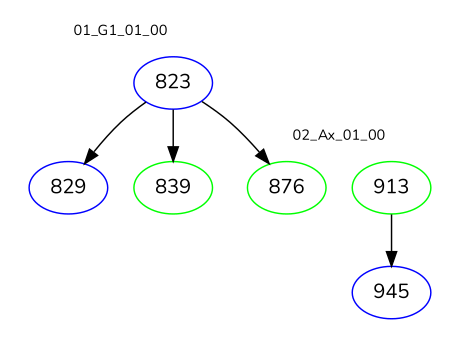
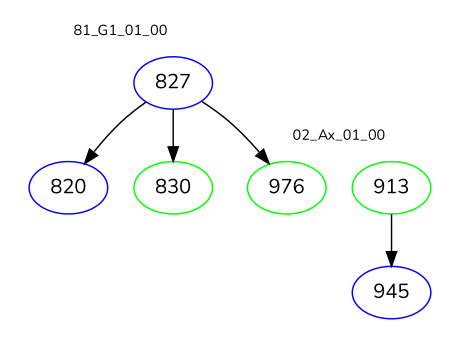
(121, 31) -> (121, 31)
(173, 83) -> (173, 83)
(68, 188) -> (68, 188)
(173, 188) -> (173, 188)
(287, 188) -> (287, 188)
